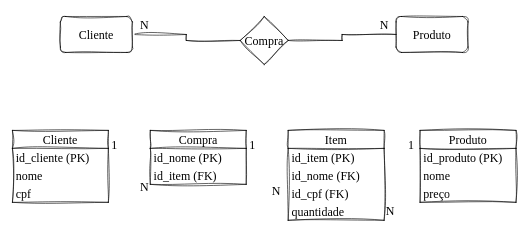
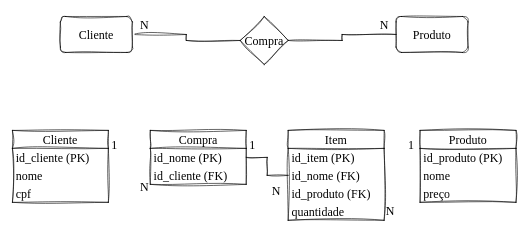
none -> (267, 167)
(190, 176) -> (198, 176)
(326, 194) -> (337, 194)
